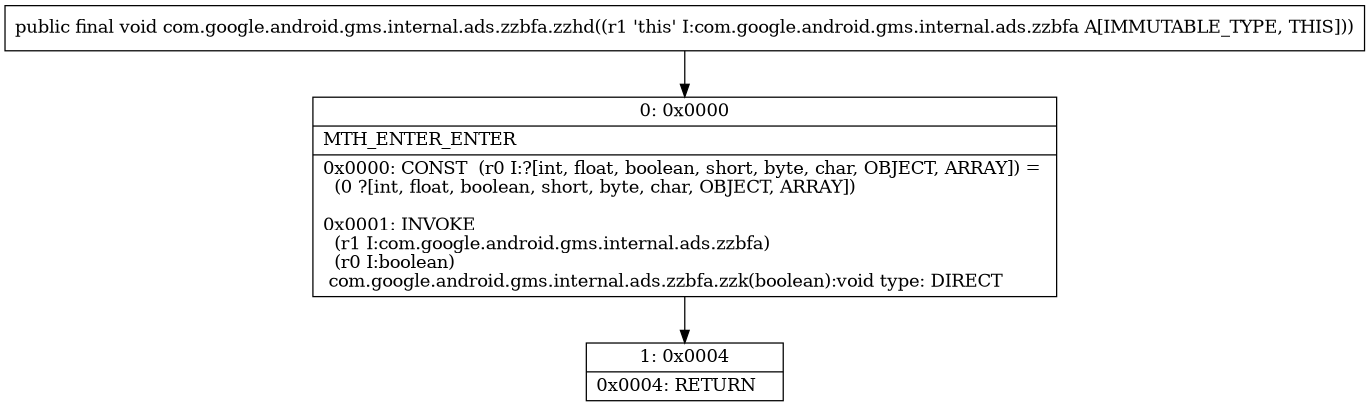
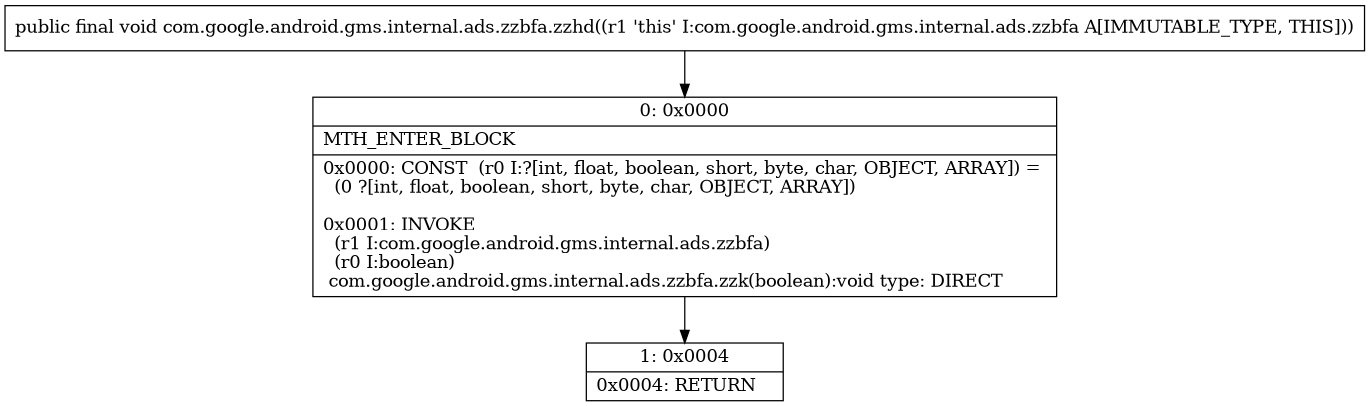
(420, 140) -> (420, 140)
